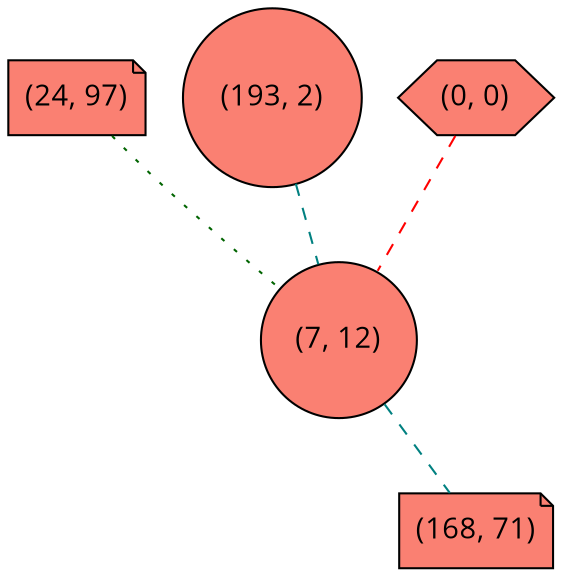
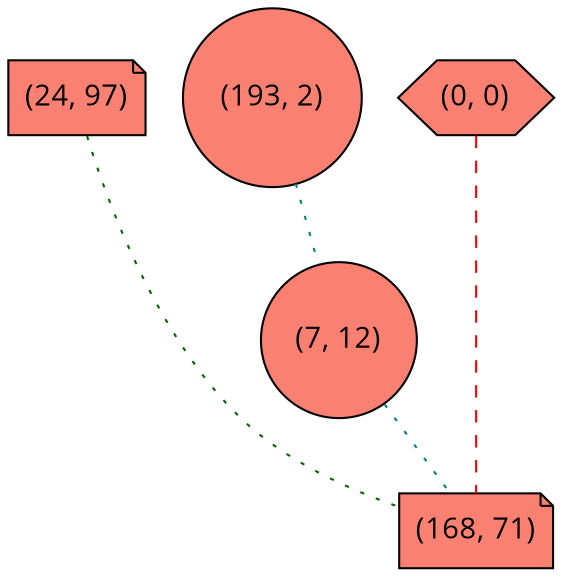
(416, 203) -> (476, 314)
(194, 214) -> (195, 364)
(307, 224) -> (307, 224)
(417, 449) -> (417, 449)
